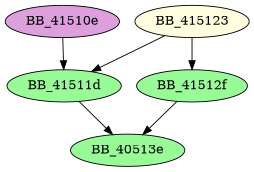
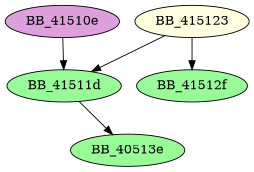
(163, 115) -> none
